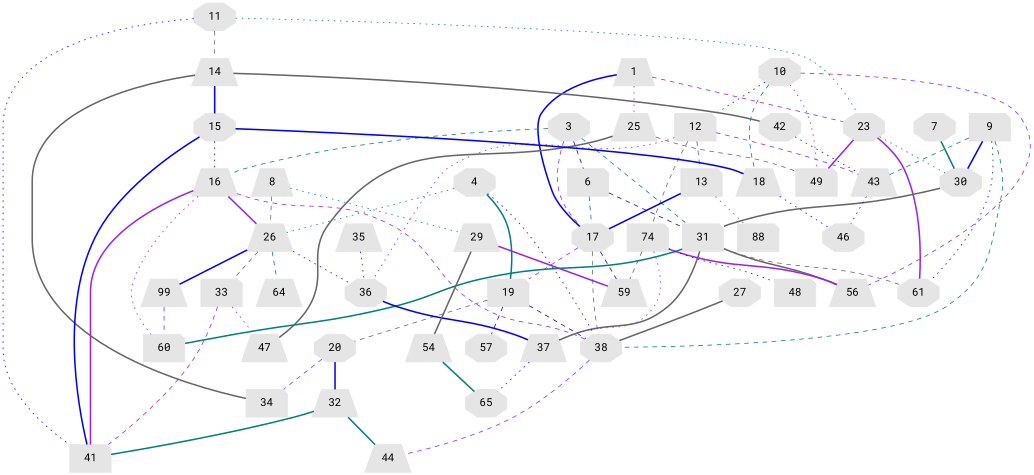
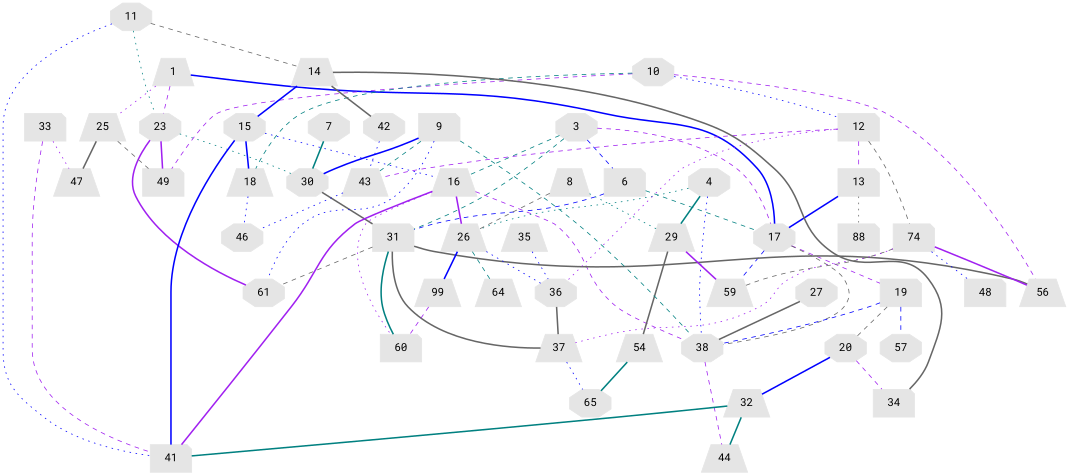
(811, 124) -> (327, 95)
(509, 233) -> (689, 212)
(246, 265) -> none
(455, 320) -> (557, 321)
